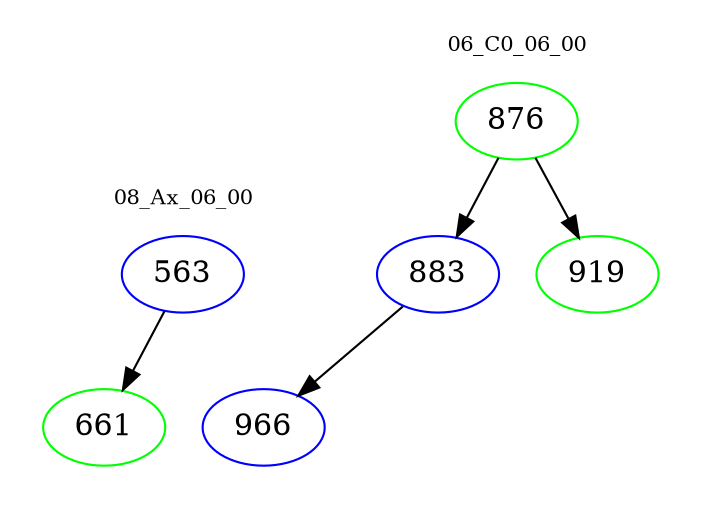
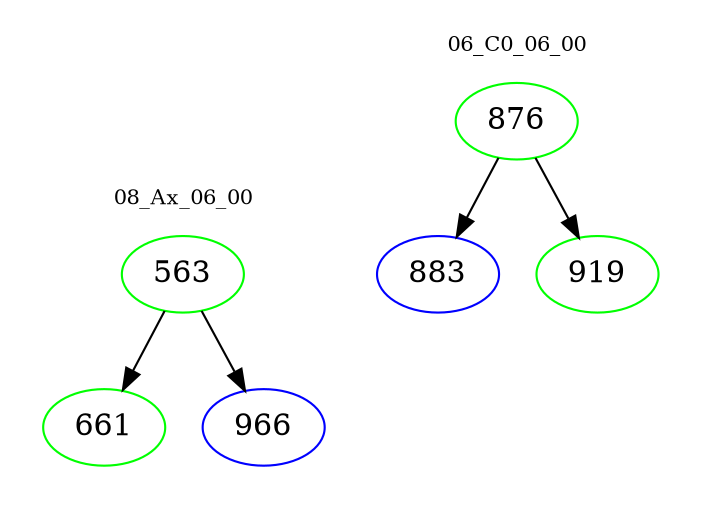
(183, 274) -> (183, 274)
(359, 344) -> (218, 341)
